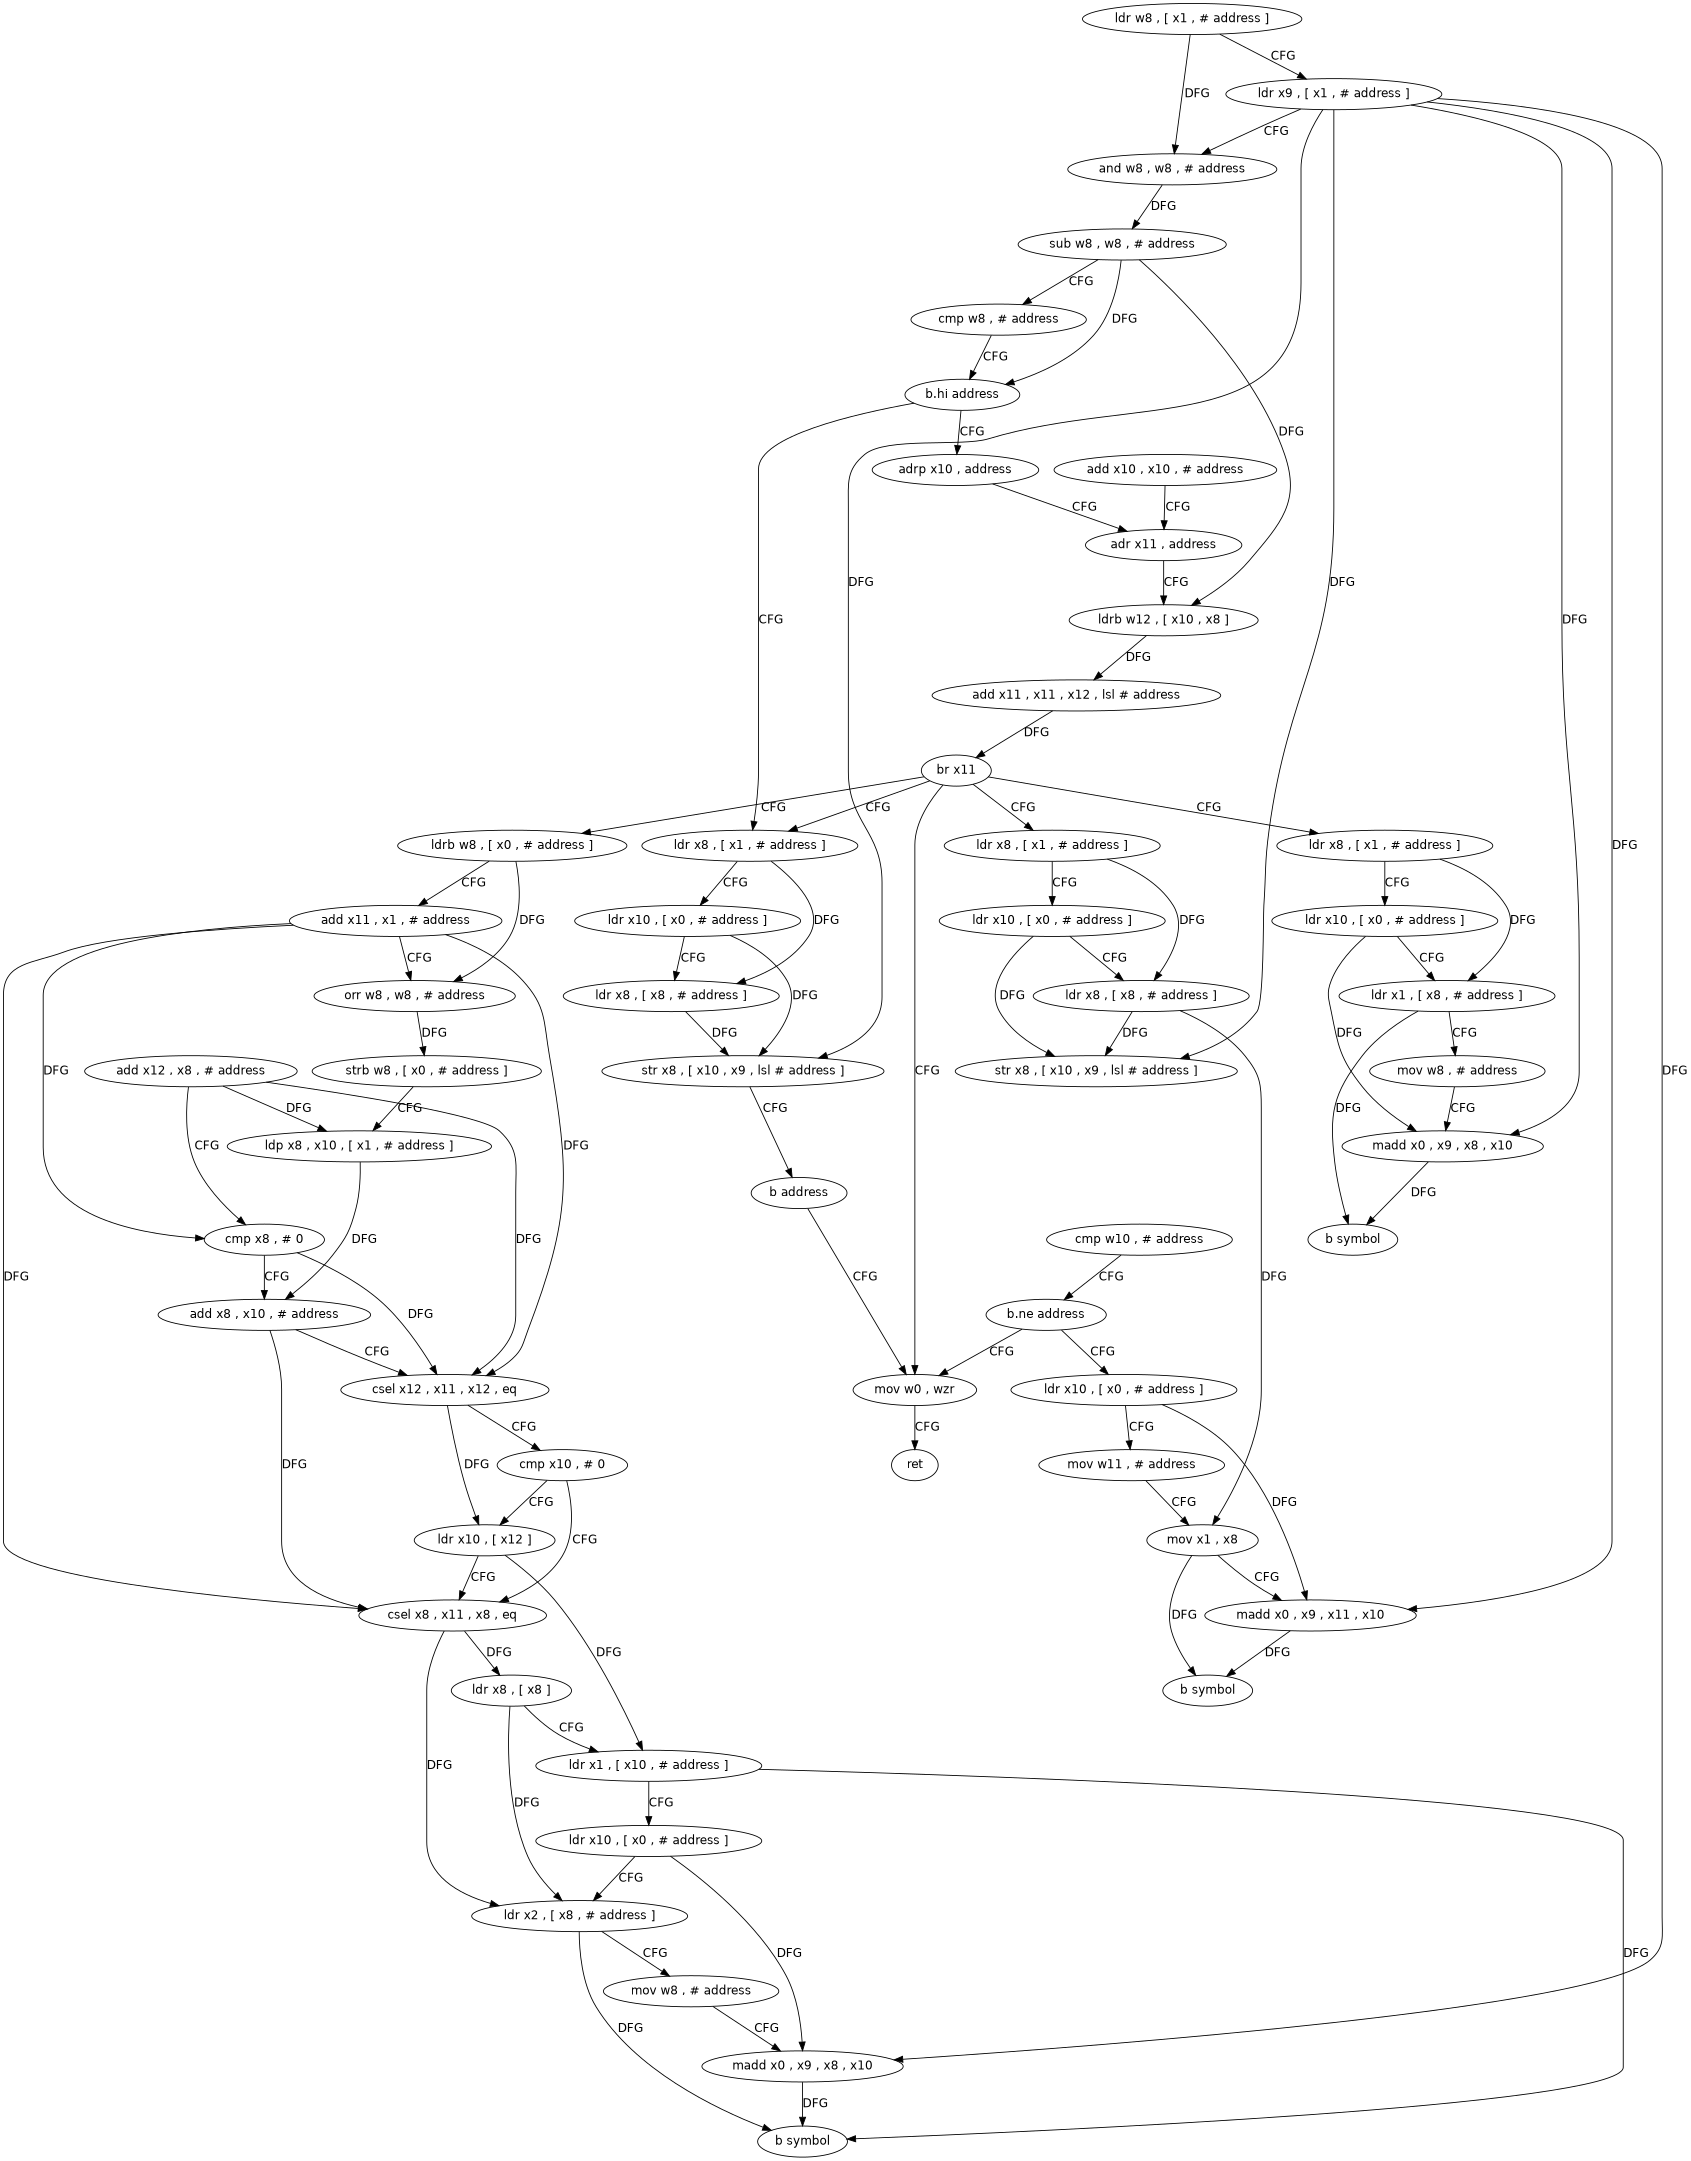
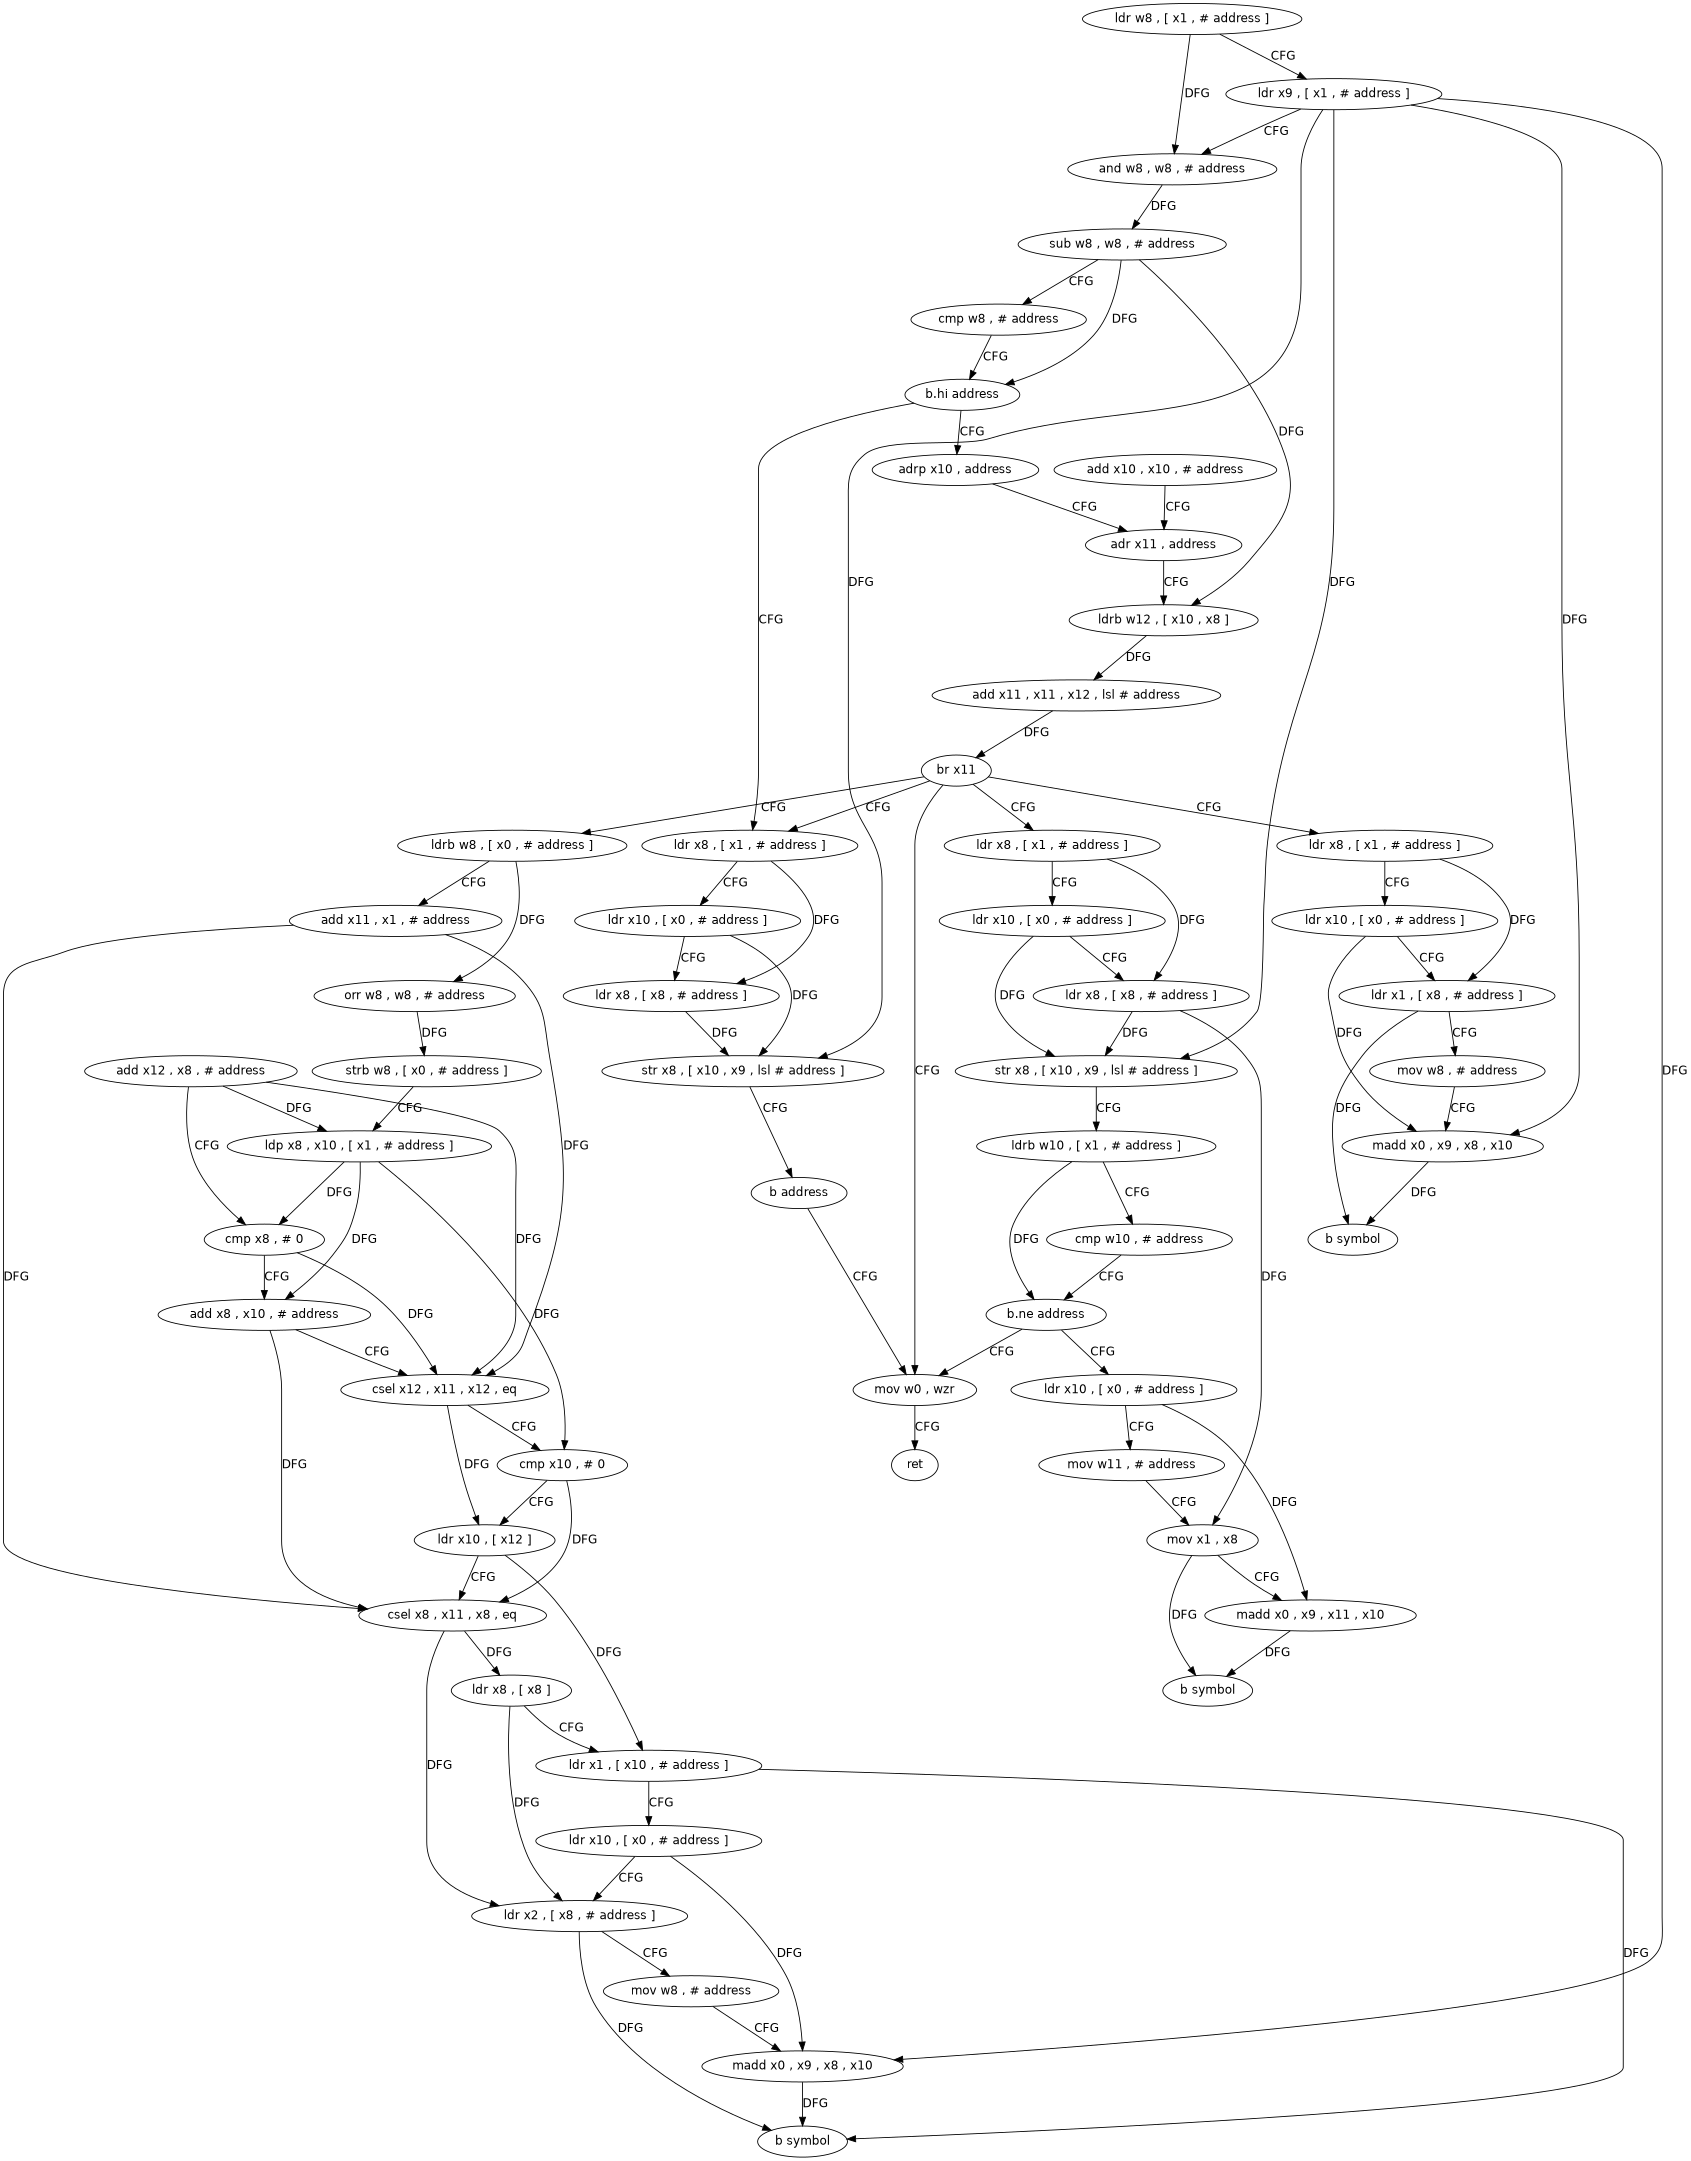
(1612, 860) -> none
(404, 954) -> none
(43, 1033) -> (315, 1190)
none -> (1096, 1146)
none -> (501, 1284)
(585, 1540) -> (585, 1540)
